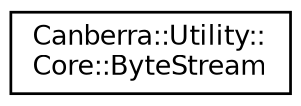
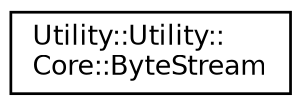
(151, 53) -> (151, 53)
